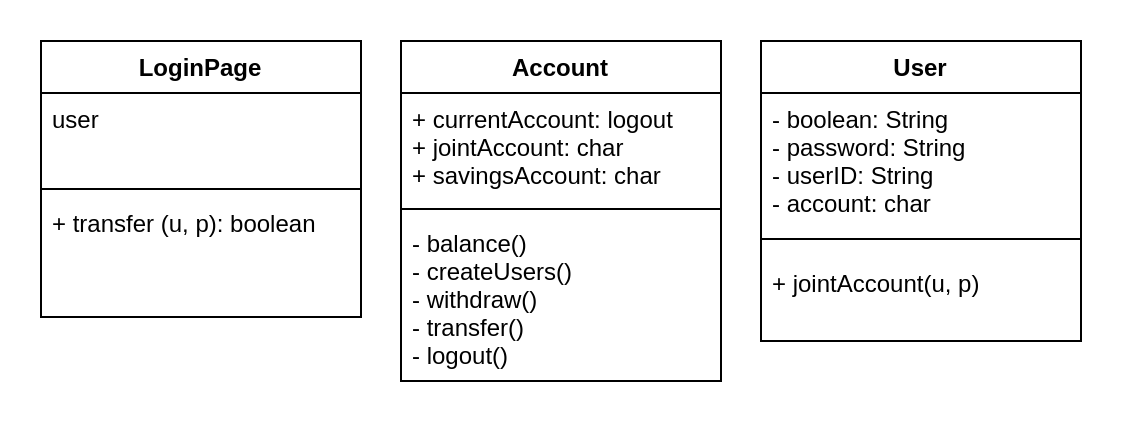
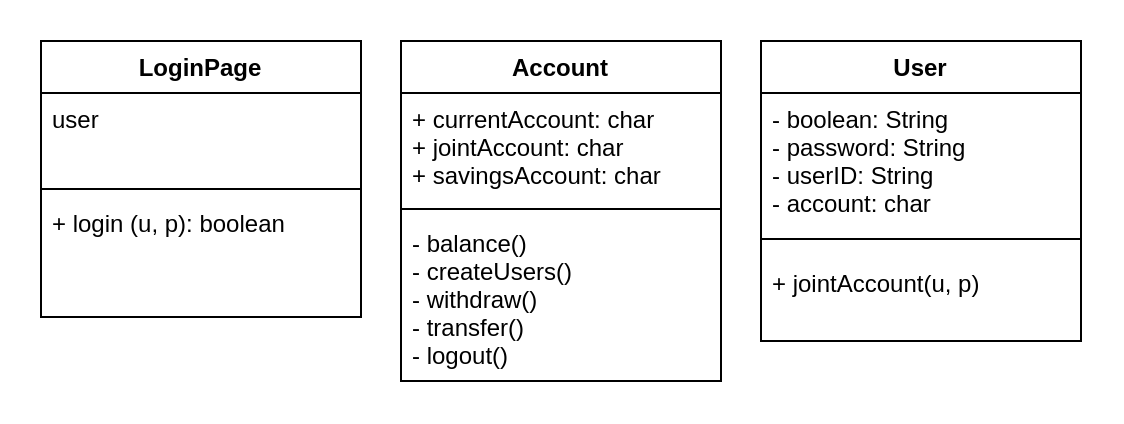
(561, 120) -> (550, 120)
(205, 224) -> (178, 224)
